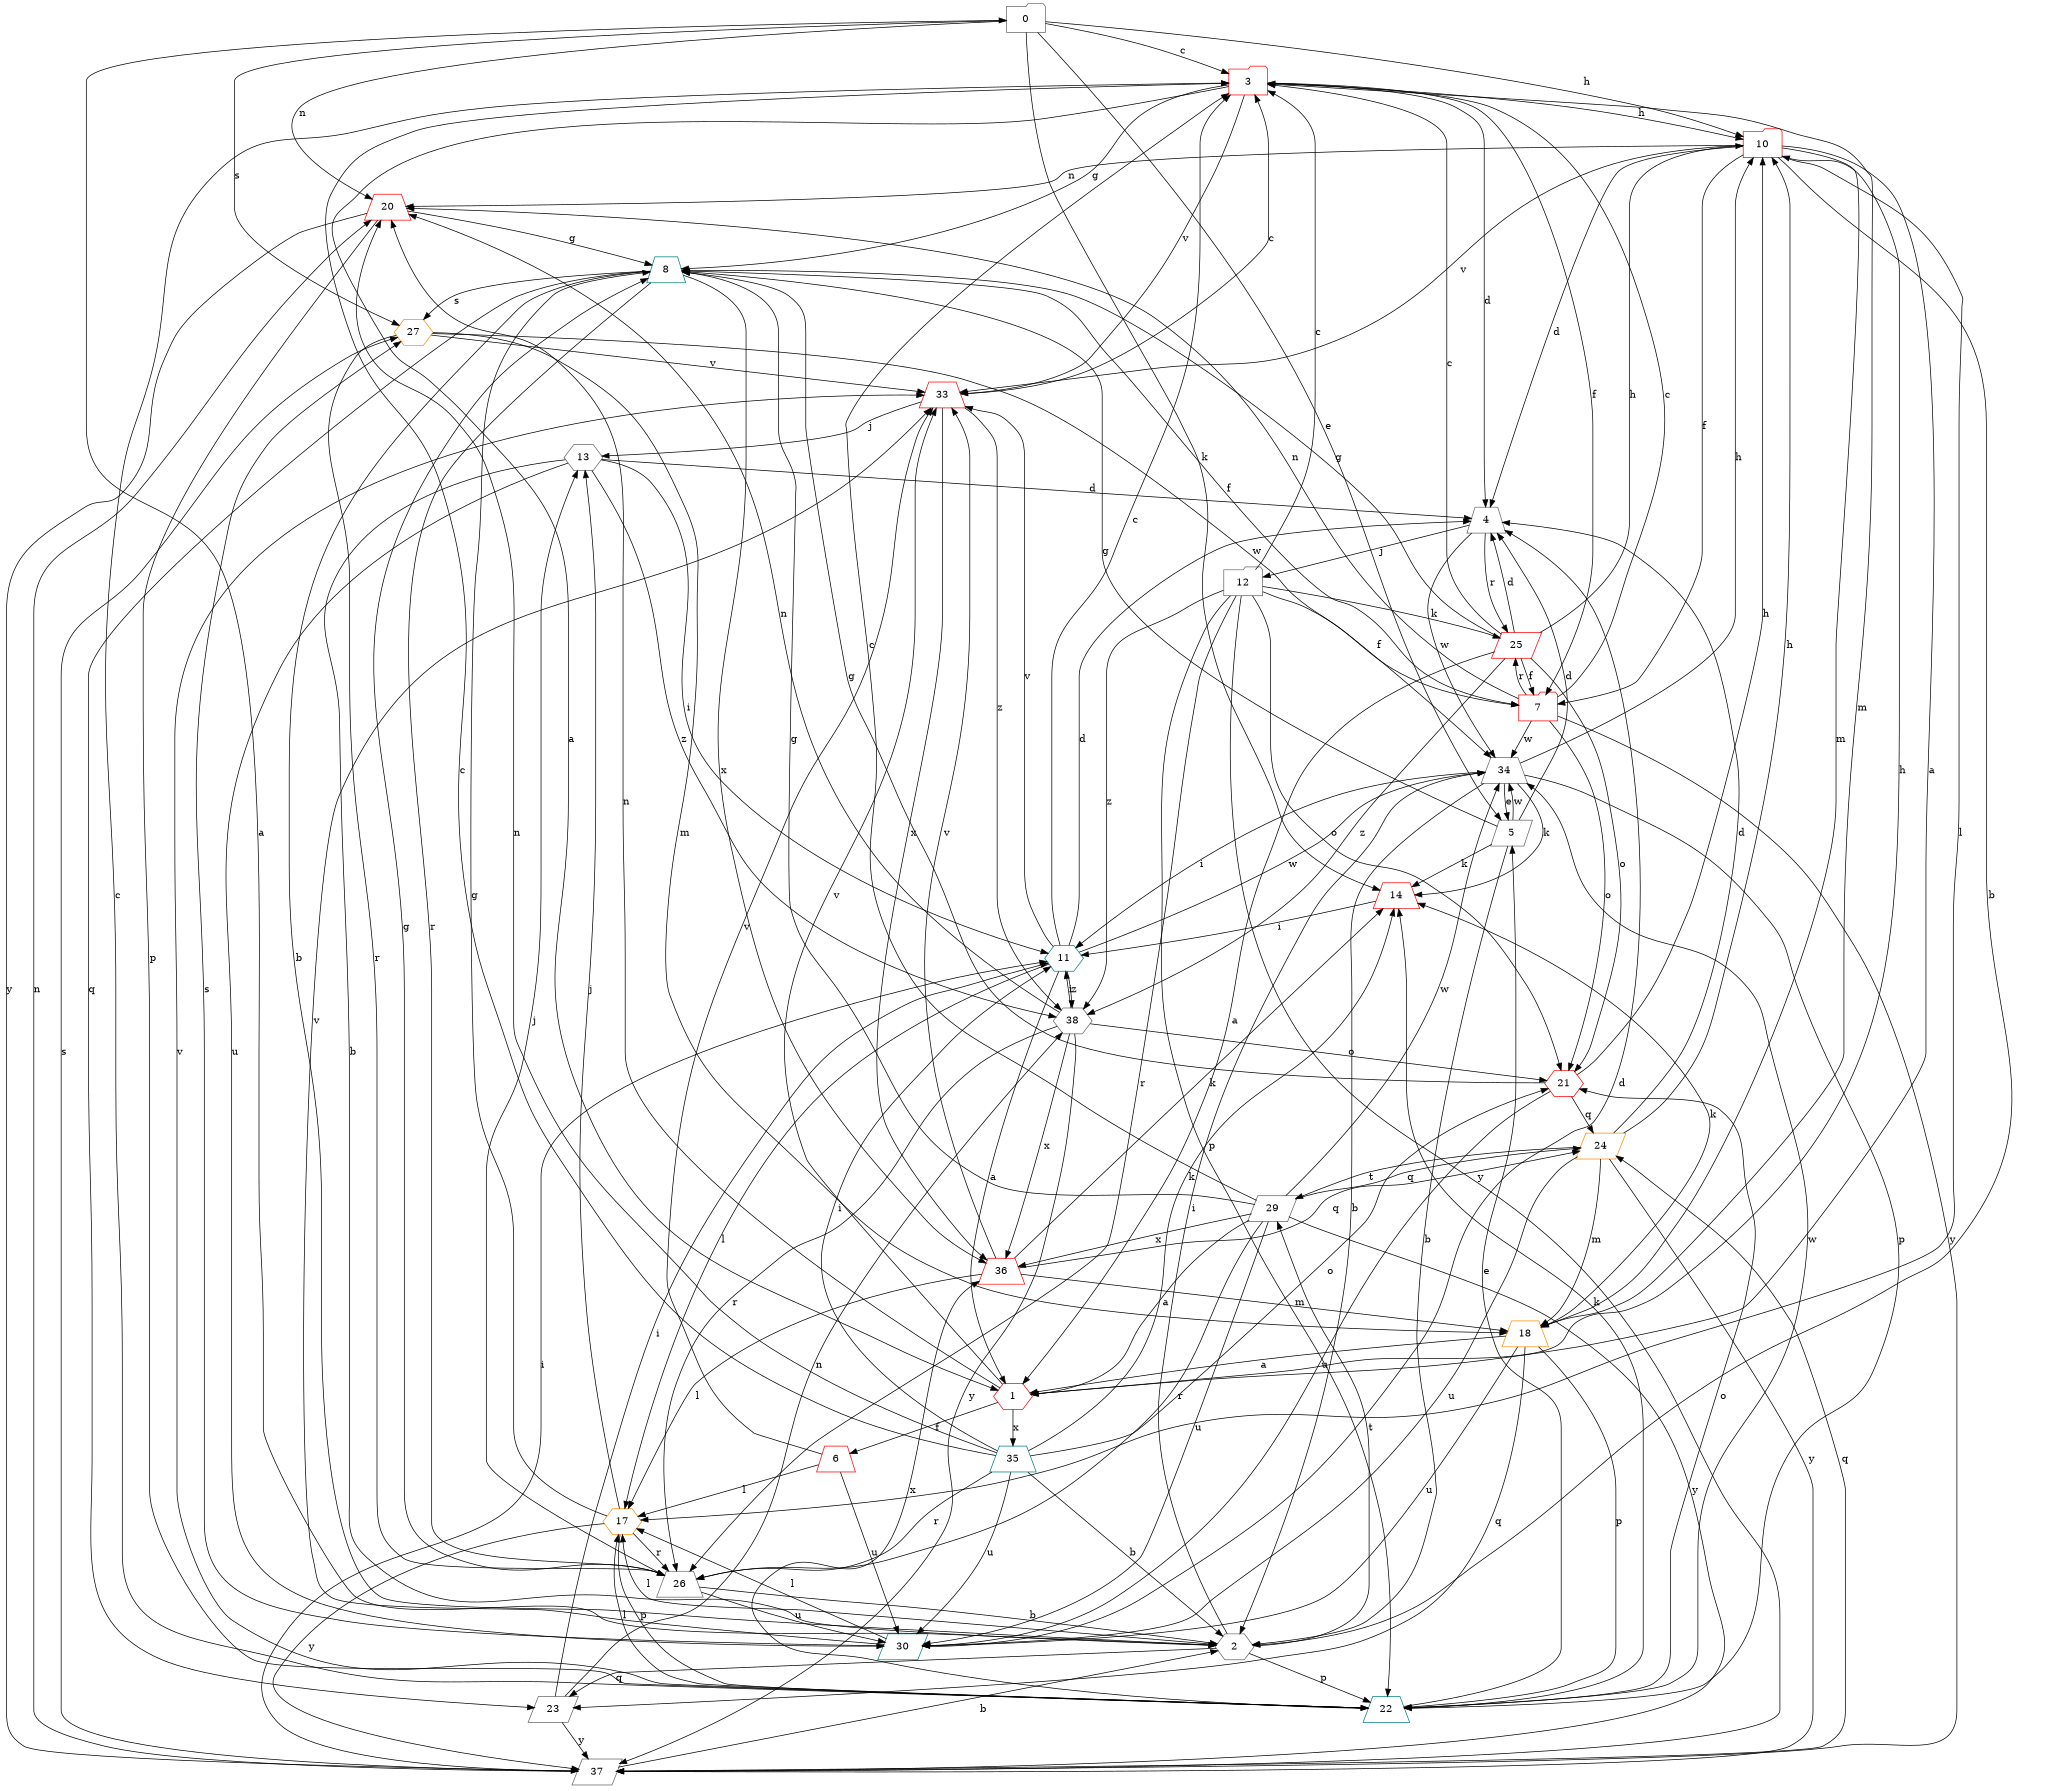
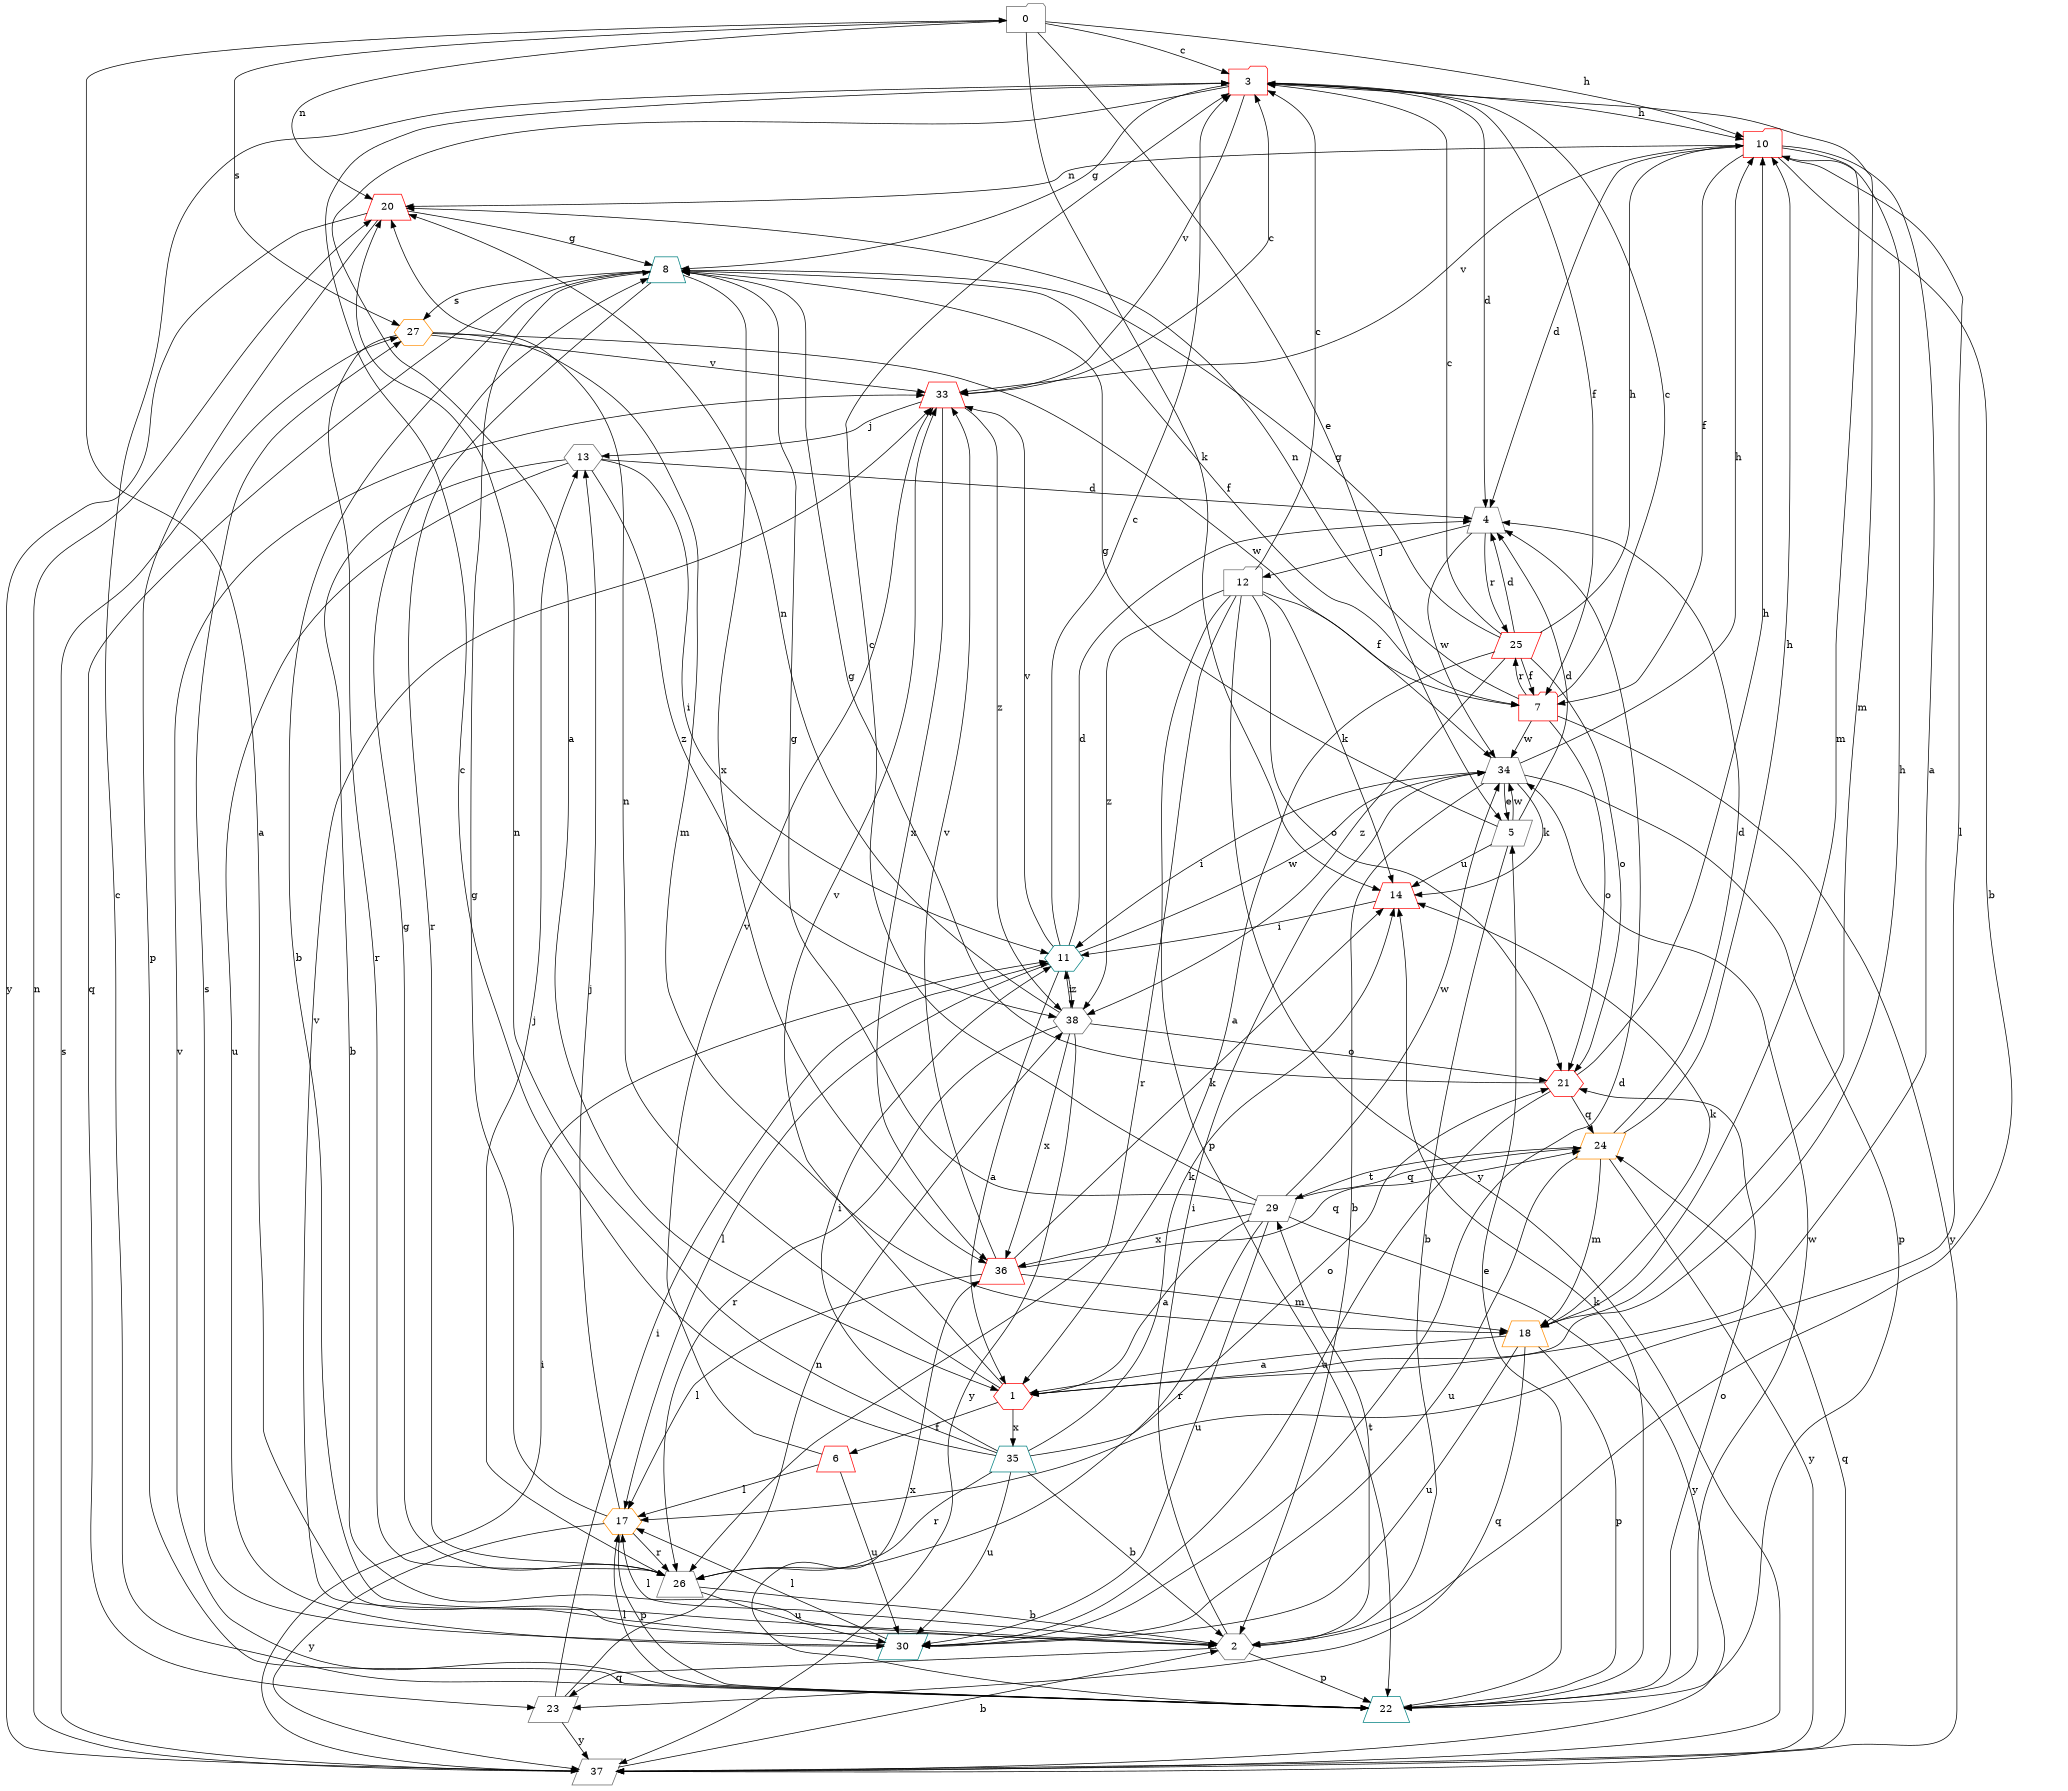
(1379, 608) -> (1333, 722)
(1464, 864) -> (1464, 864)
